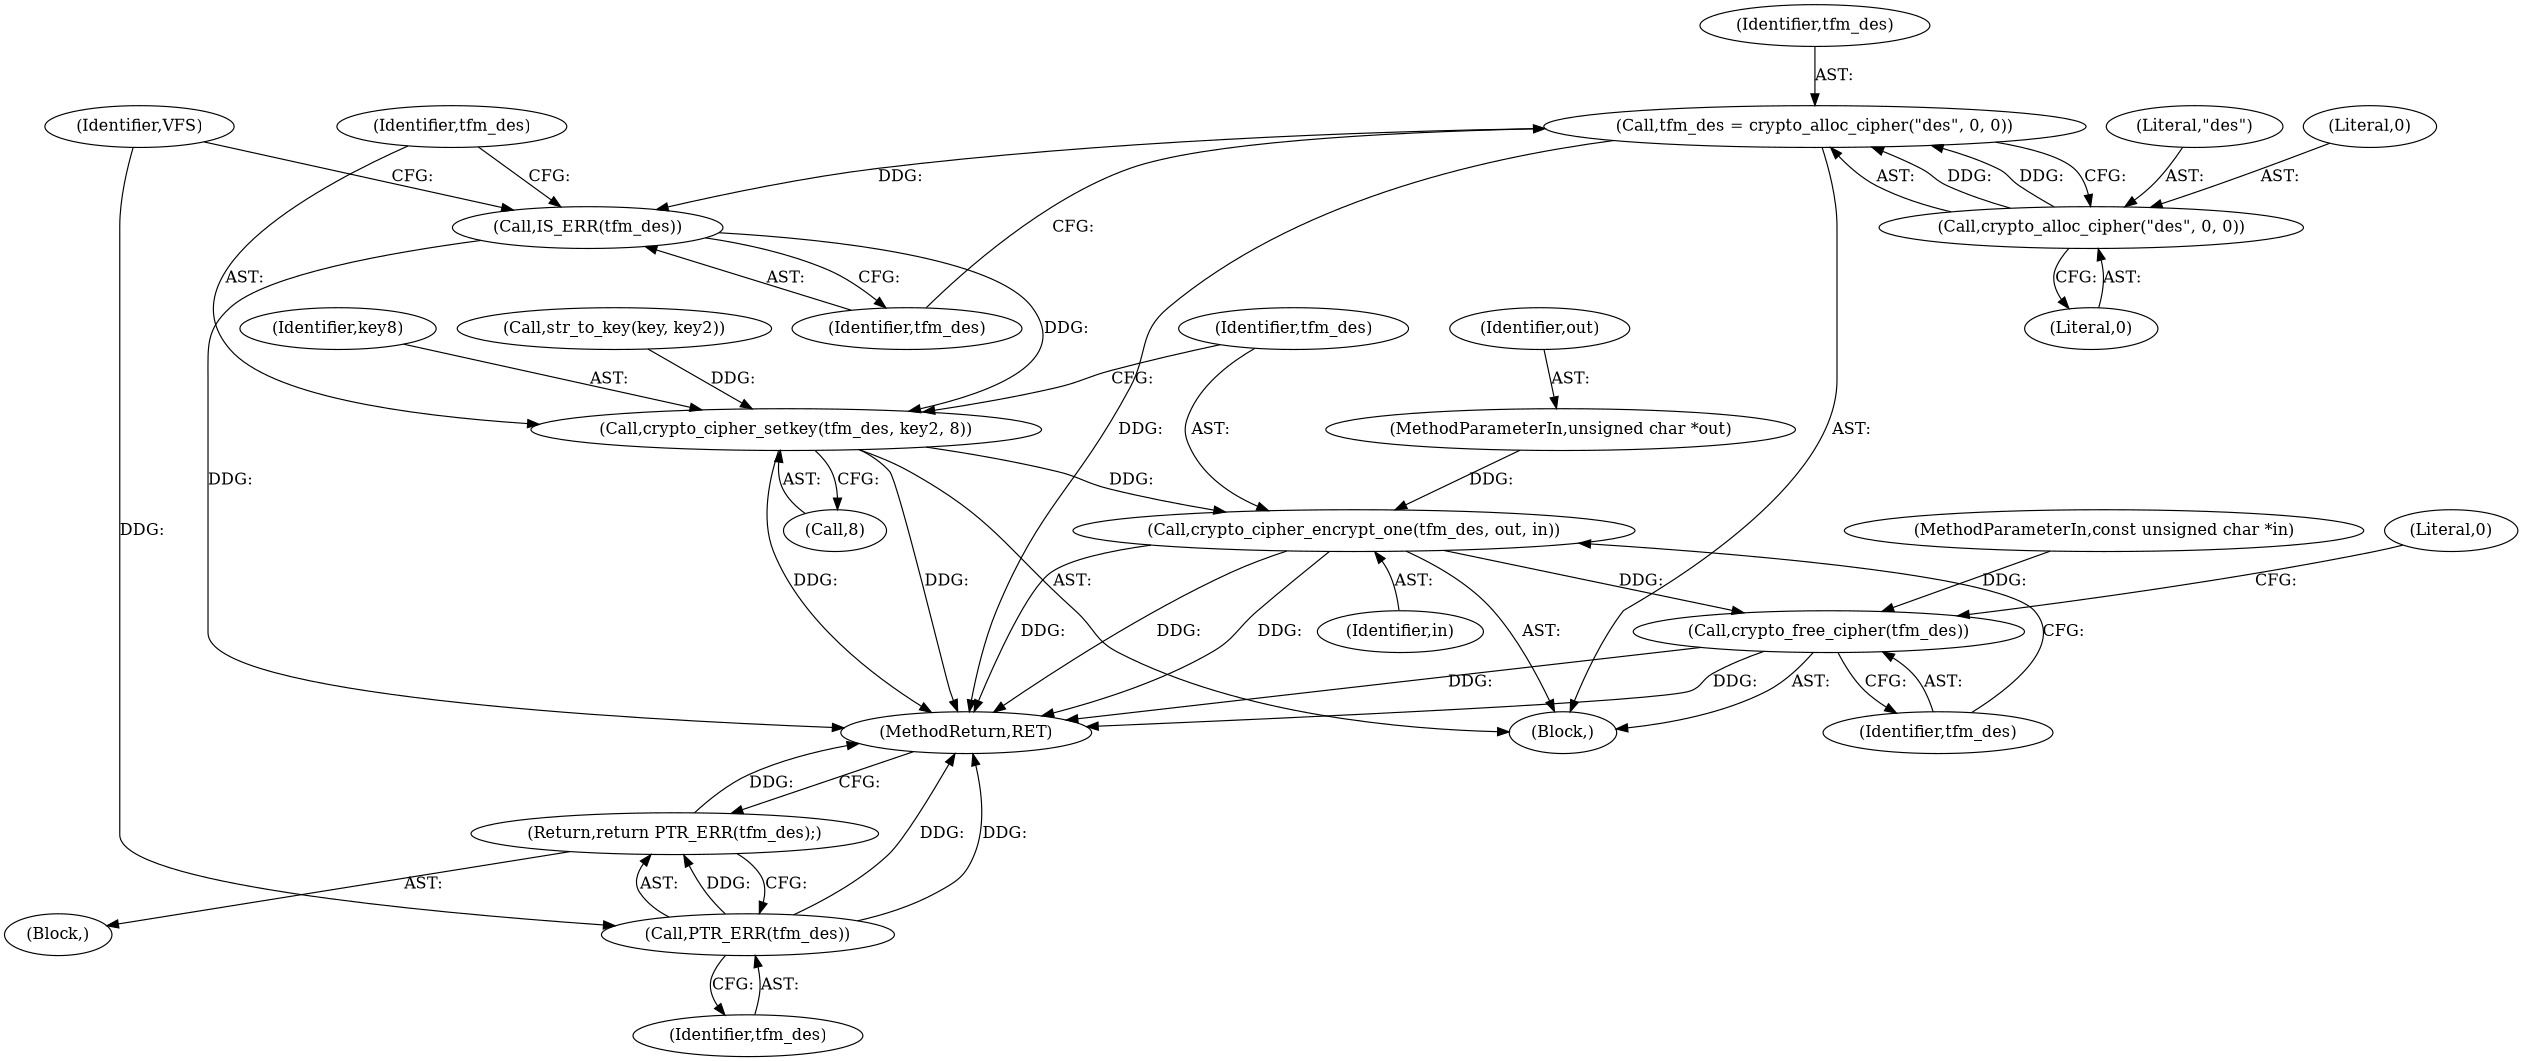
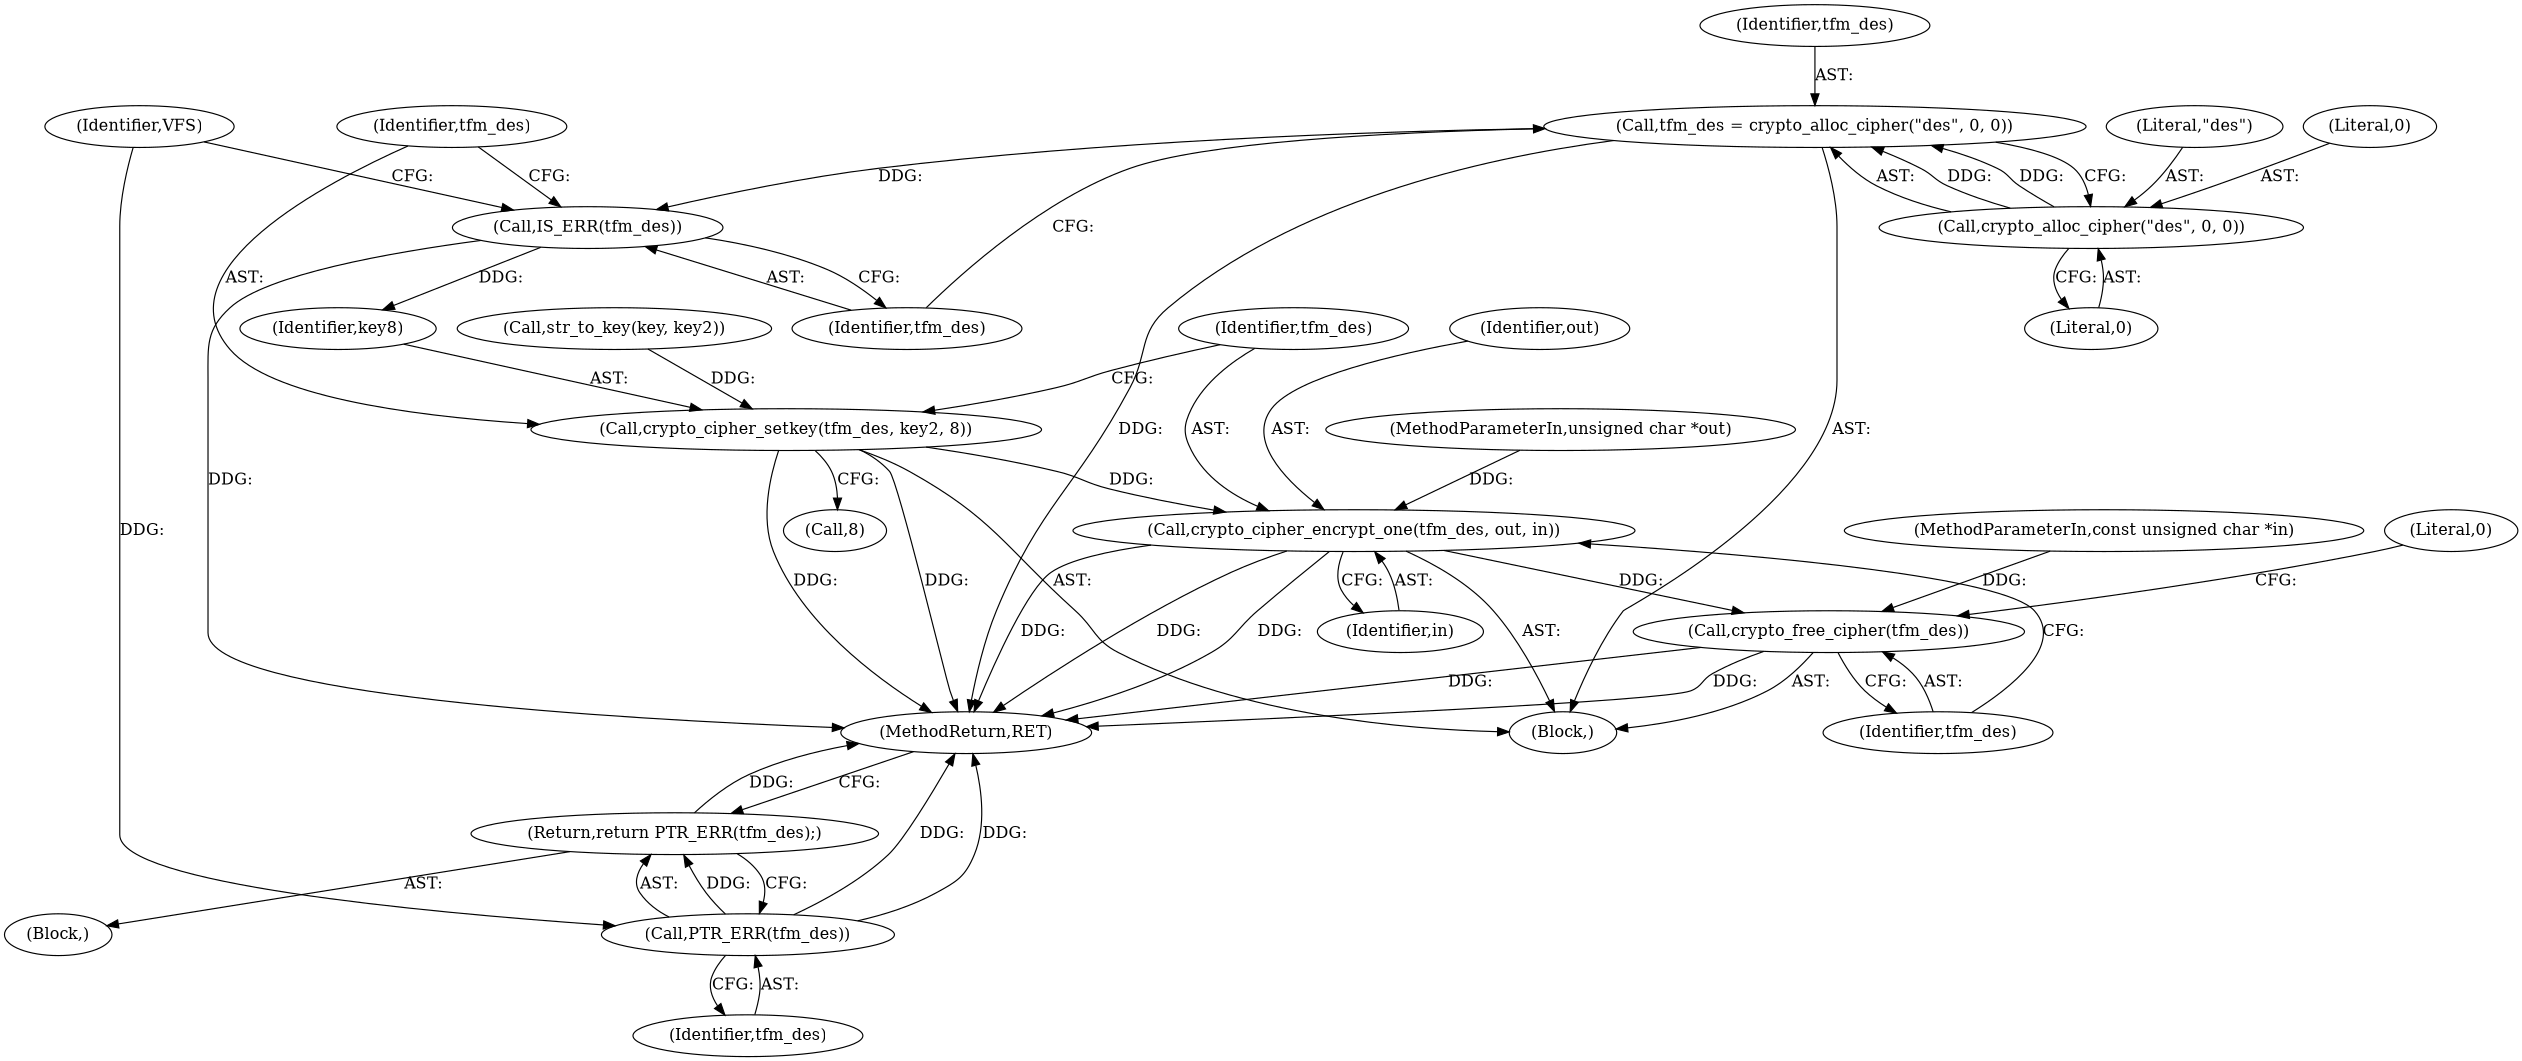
(958, 267) -> (467, 276)
(1549, 373) -> (1312, 383)
(784, 492) -> none
none -> (1338, 581)
